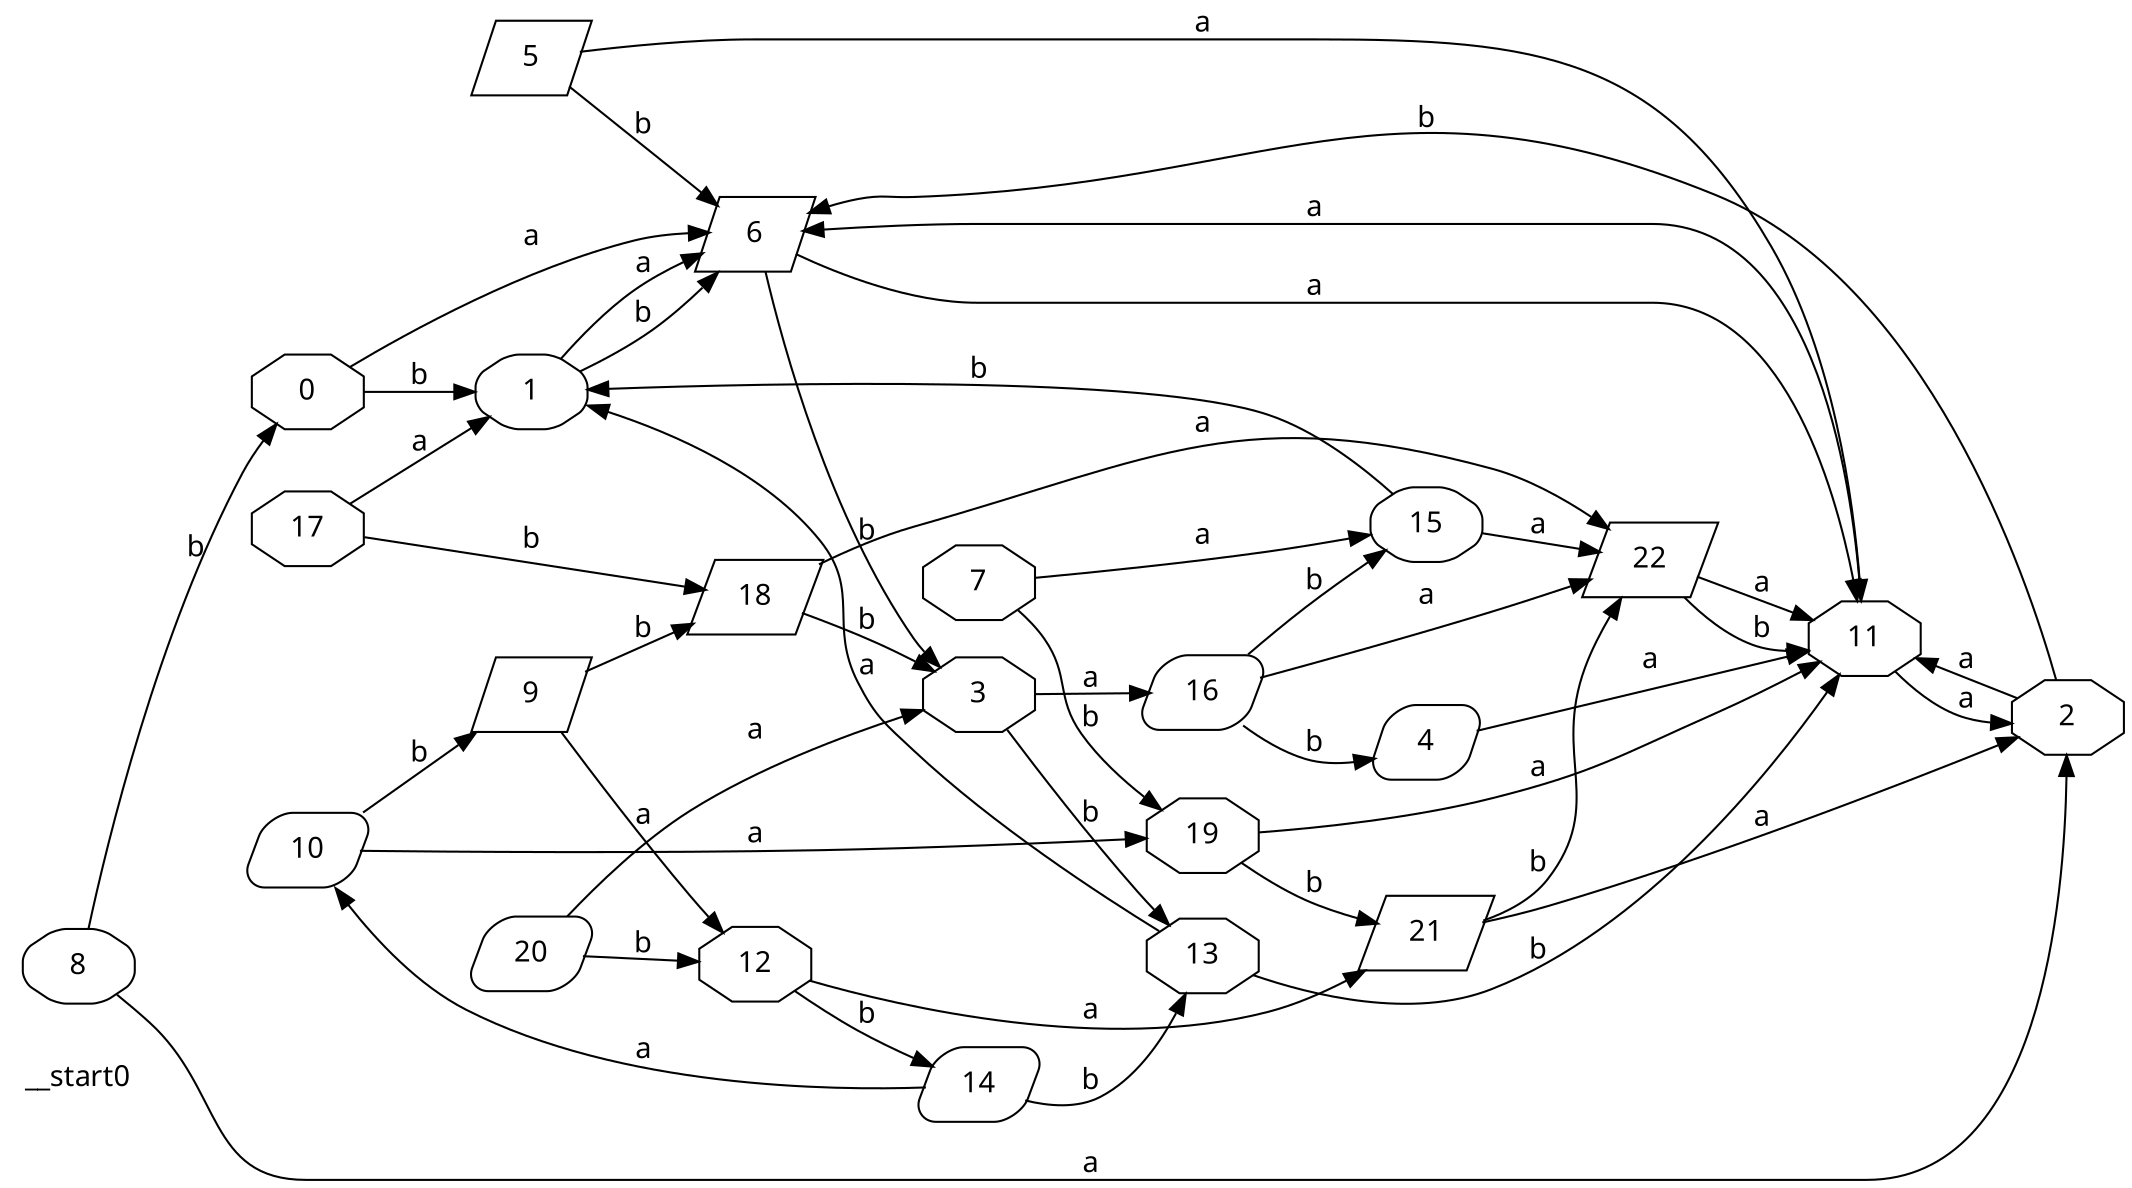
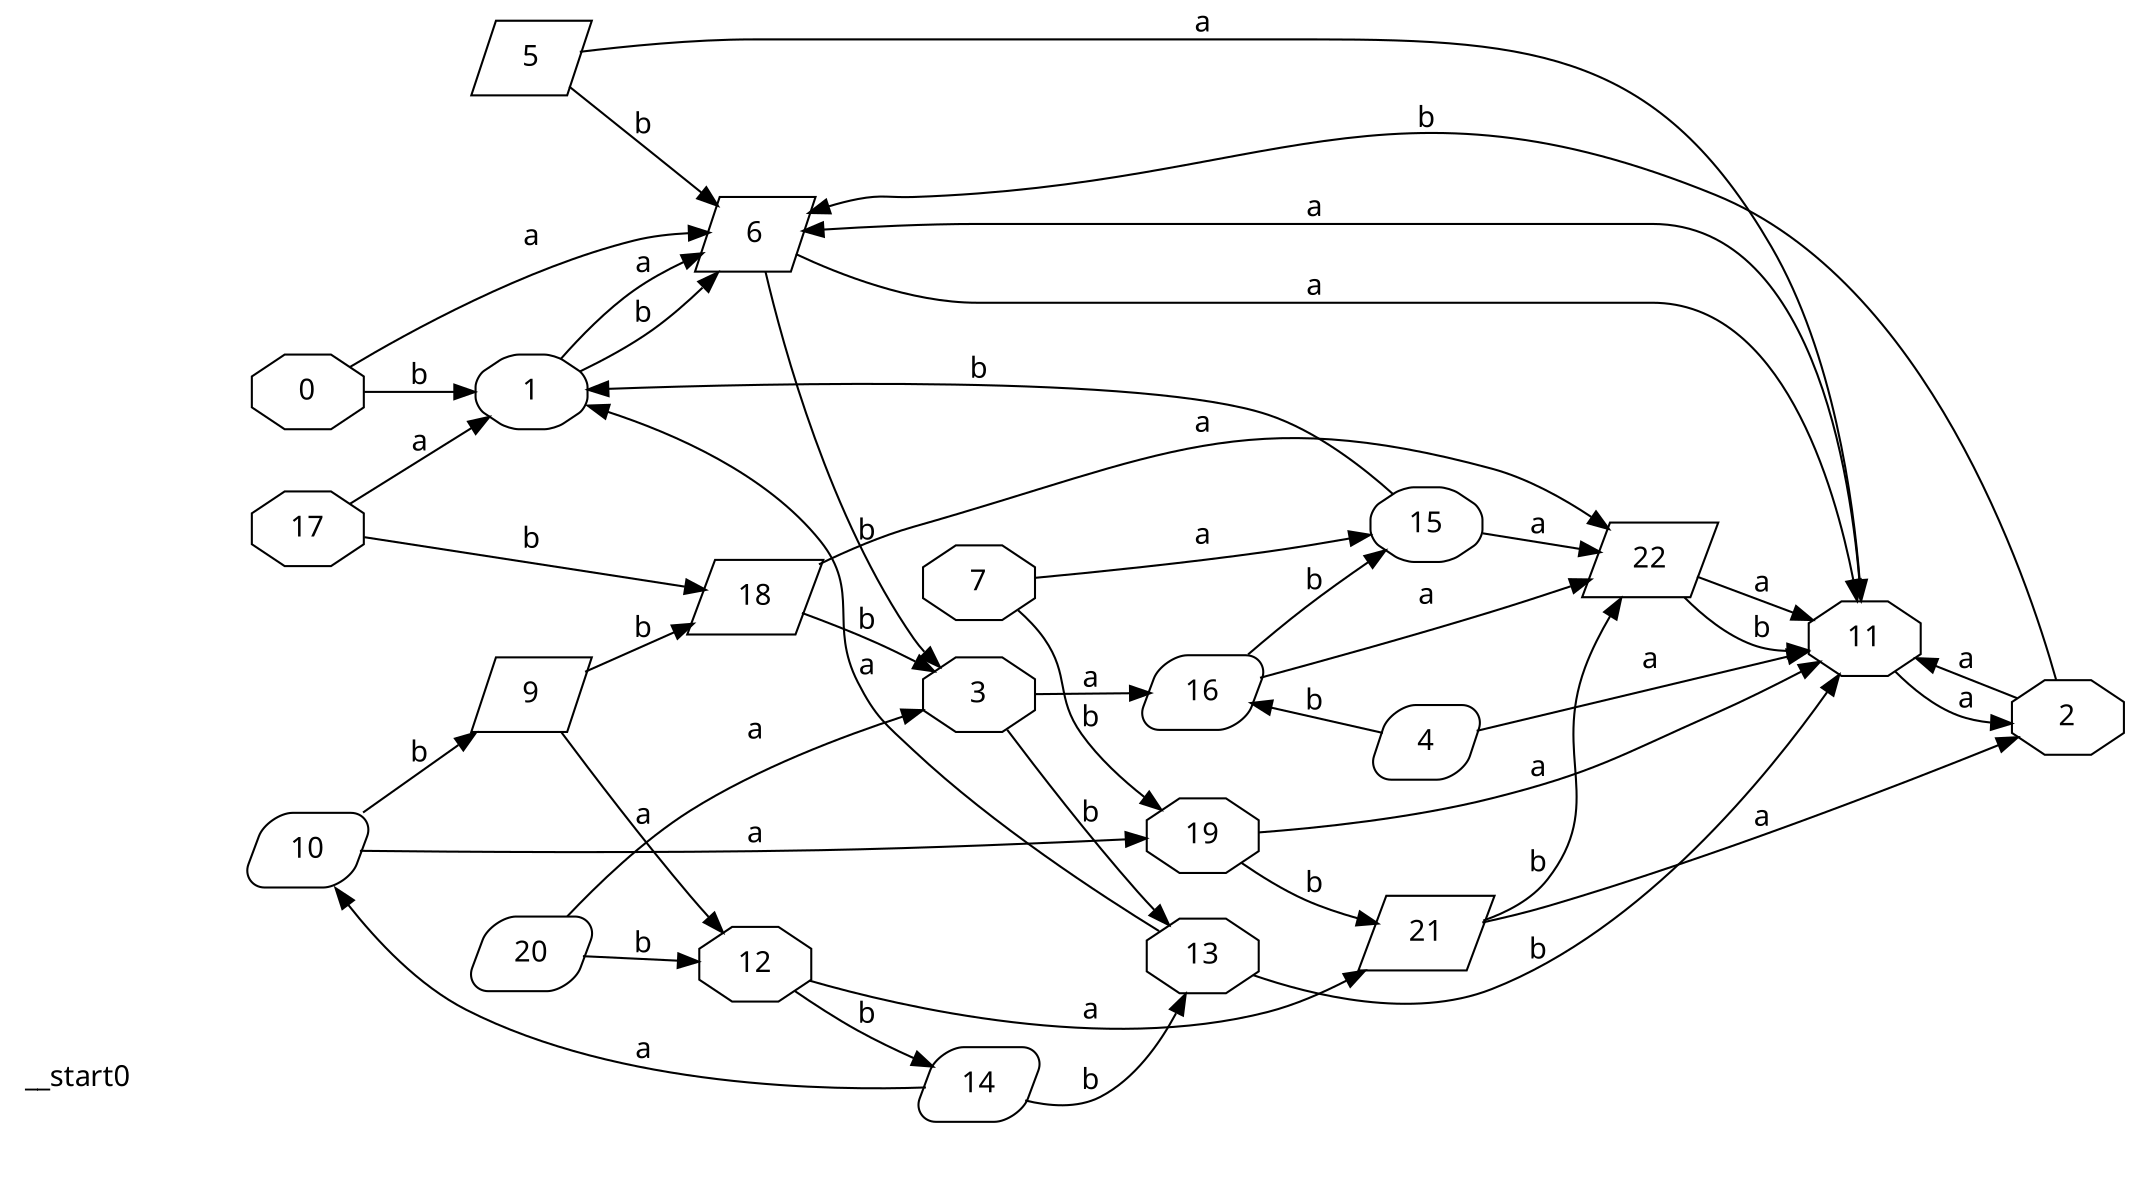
(1295, 755) -> (1327, 720)
(79, 966) -> none
